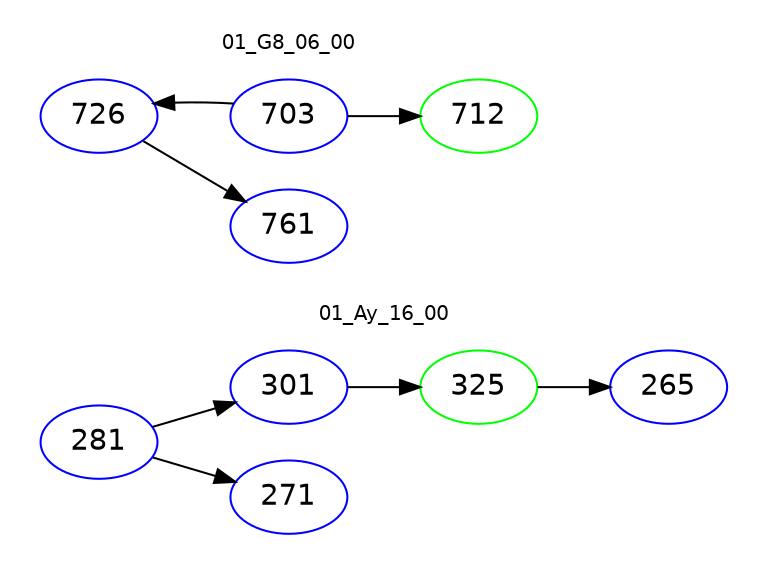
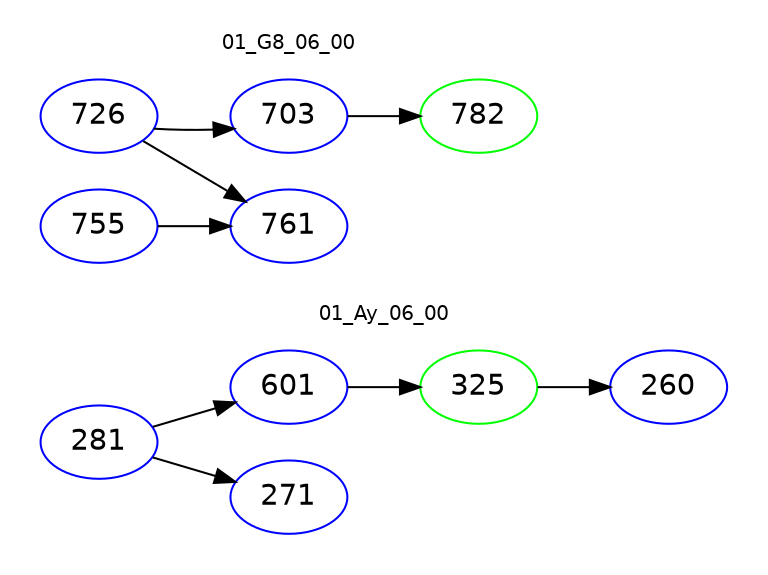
(204, 102) -> (183, 130)
(479, 116) -> (479, 116)
none -> (99, 226)
(384, 315) -> (384, 315)
(289, 387) -> (289, 387)
(669, 387) -> (669, 387)
